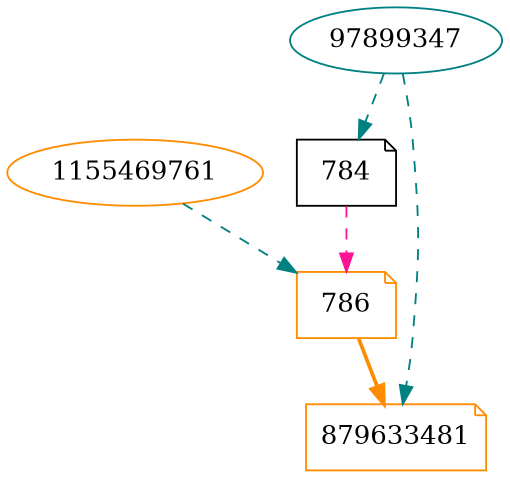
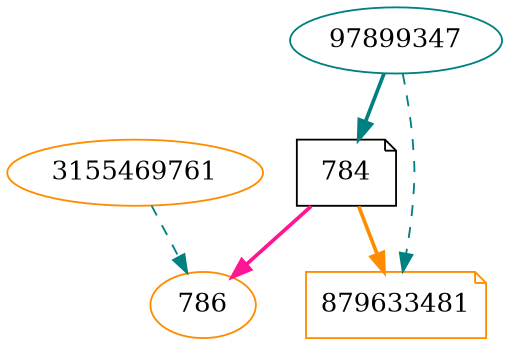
(375, 98) -> (375, 98)
(135, 173) -> (135, 173)
(346, 230) -> (279, 235)
(346, 305) -> (203, 305)
(368, 363) -> (368, 230)
